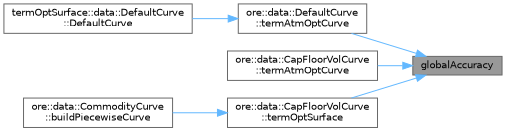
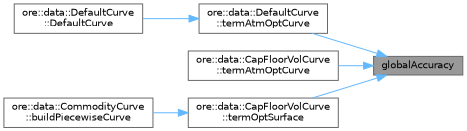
(98, 19) -> (78, 19)
